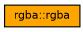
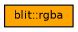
(42, 16) -> (39, 16)
